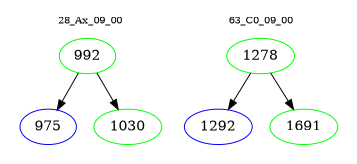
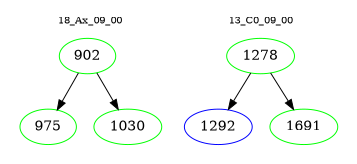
(90, 21) -> (90, 21)
(261, 21) -> (261, 21)
(88, 56) -> (88, 56)
(48, 127) -> (48, 127)
